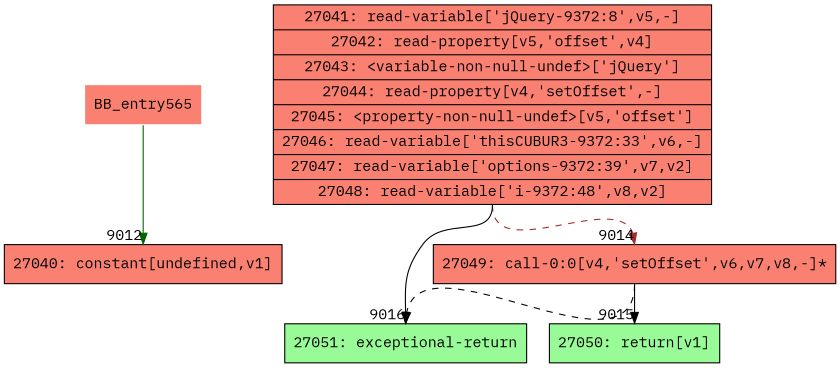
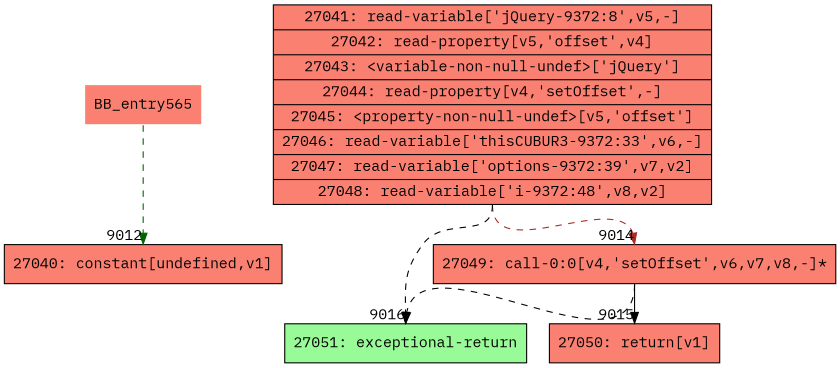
(143, 179) -> (143, 179)
(428, 239) -> (428, 239)
(635, 343) -> (635, 343)
